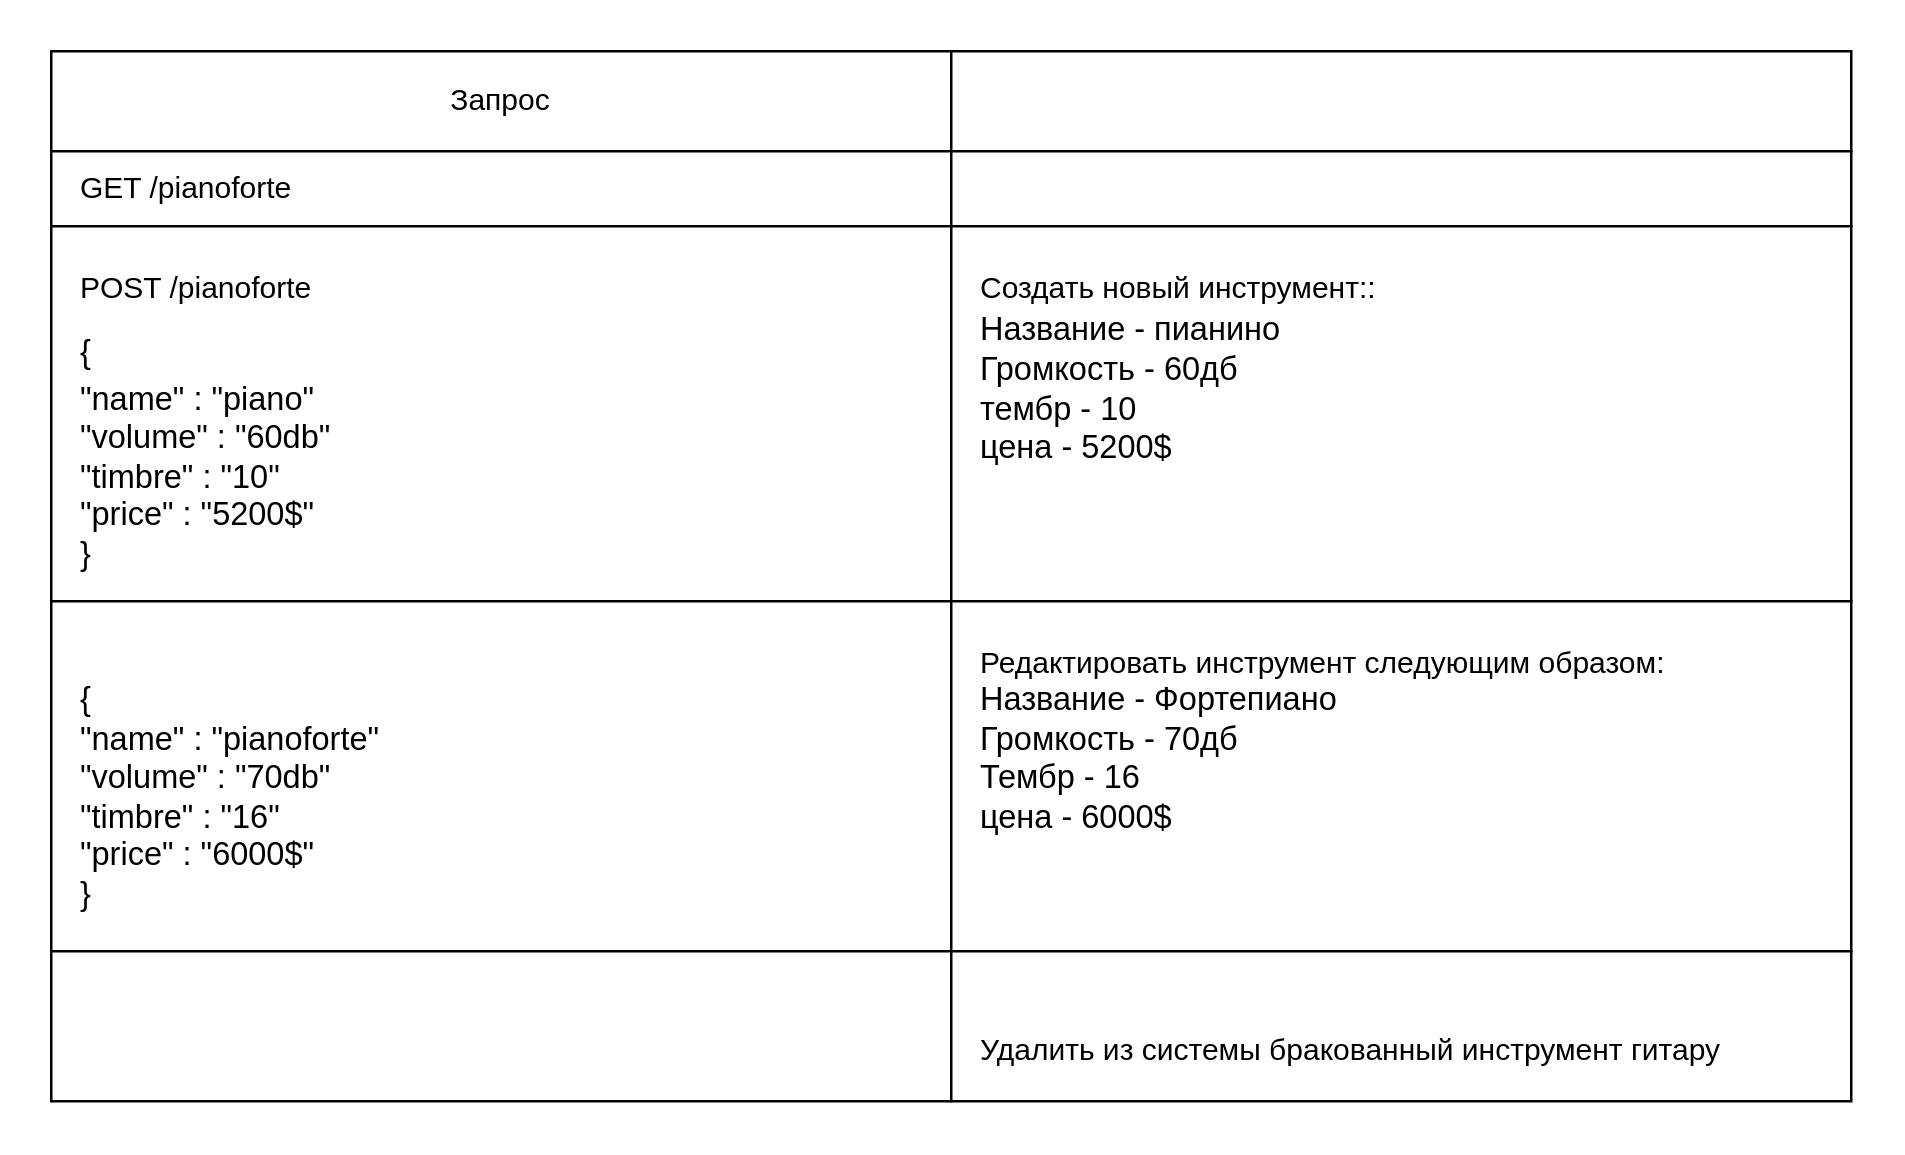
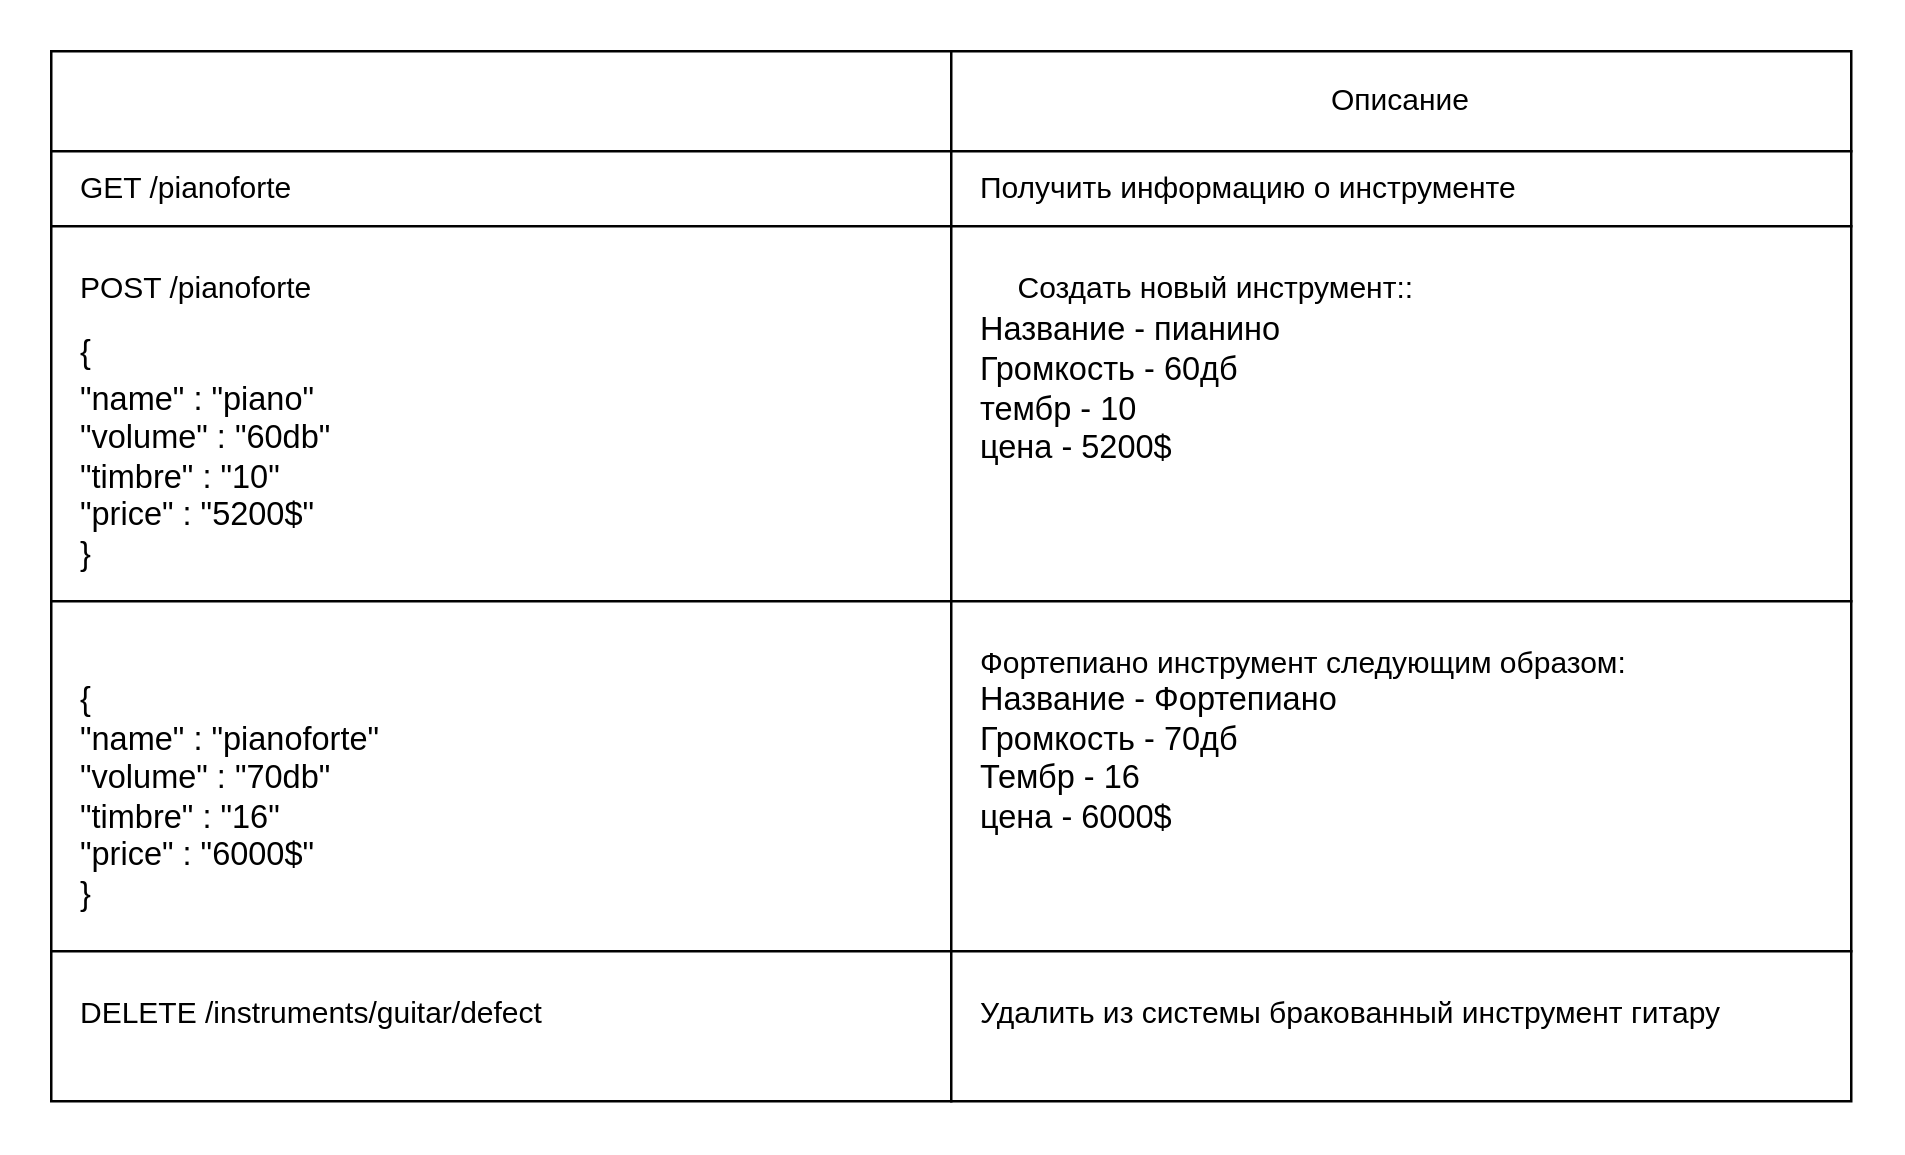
(501, 101) -> none
none -> (1401, 101)
none -> (1264, 189)
(1201, 289) -> (1239, 289)
(1327, 664) -> (1302, 664)
none -> (401, 1014)
(1389, 1051) -> (1389, 1014)
